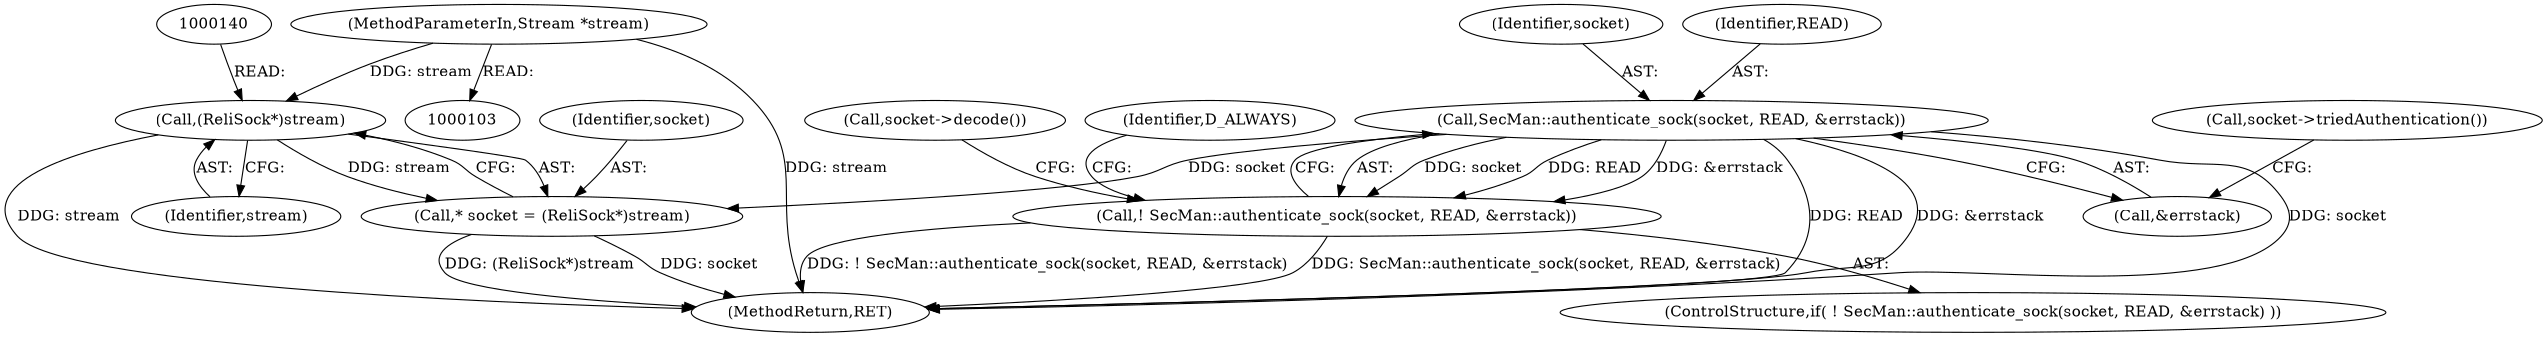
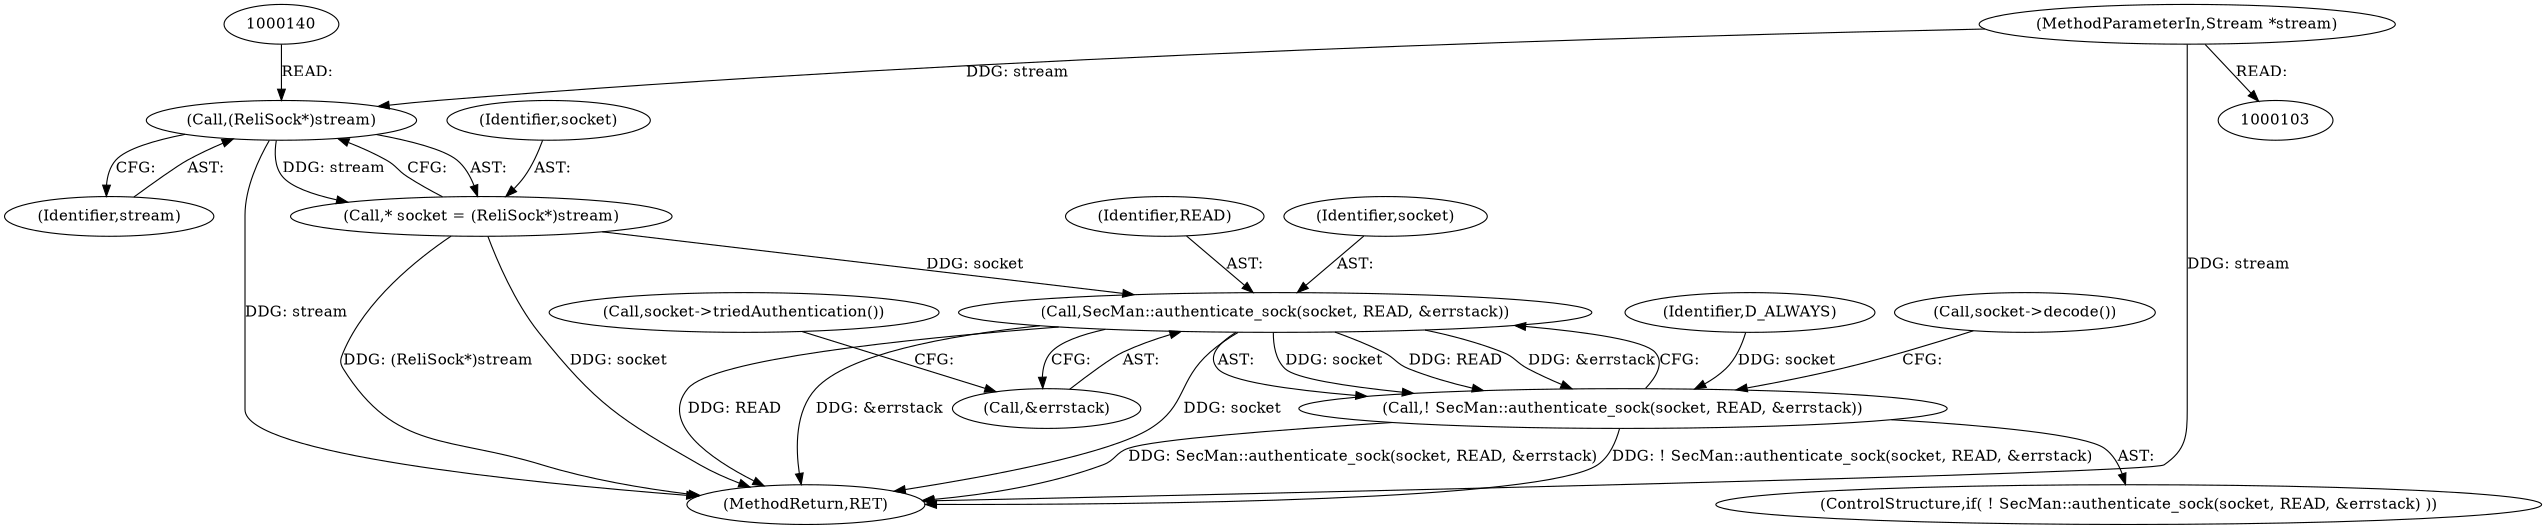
(1115, 168) -> (1787, 361)
(1112, 181) -> (862, 263)
